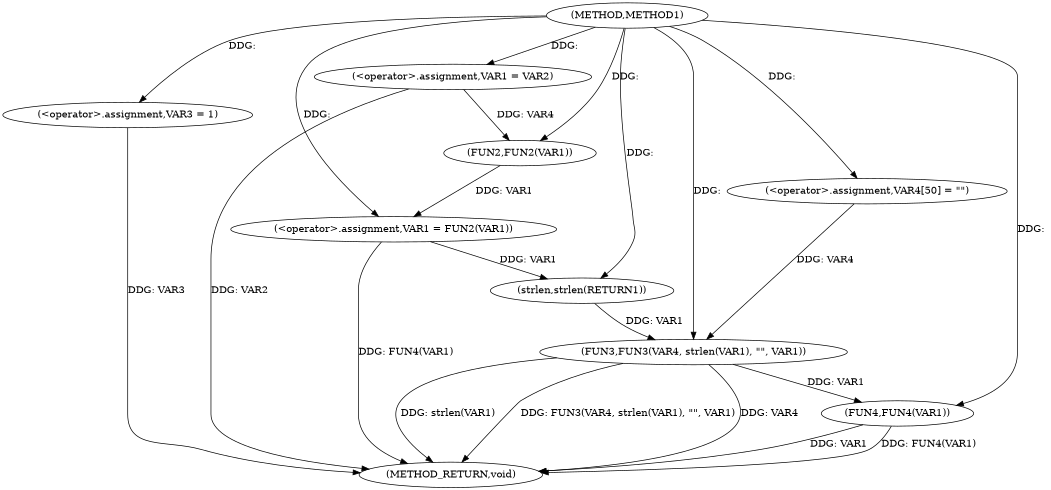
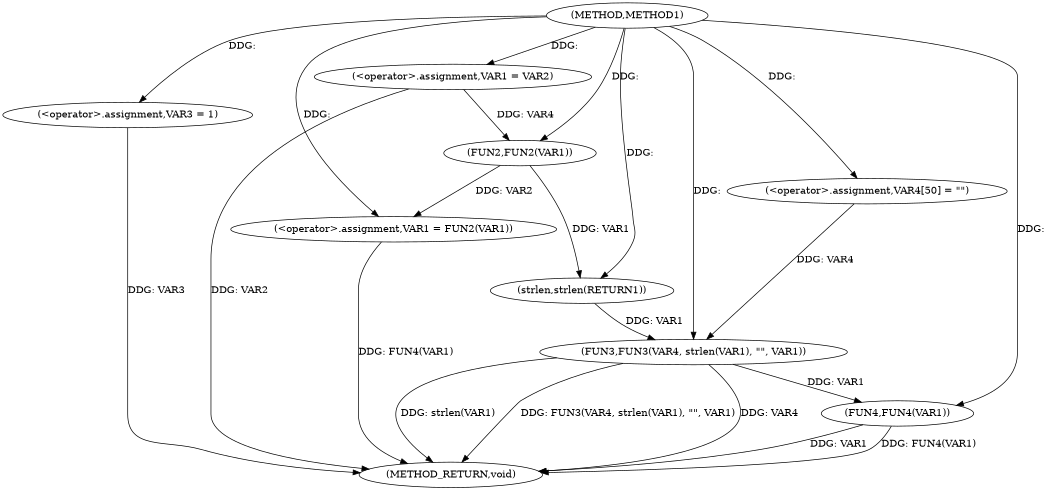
(504, 191) -> (504, 191)
(485, 259) -> (562, 215)
